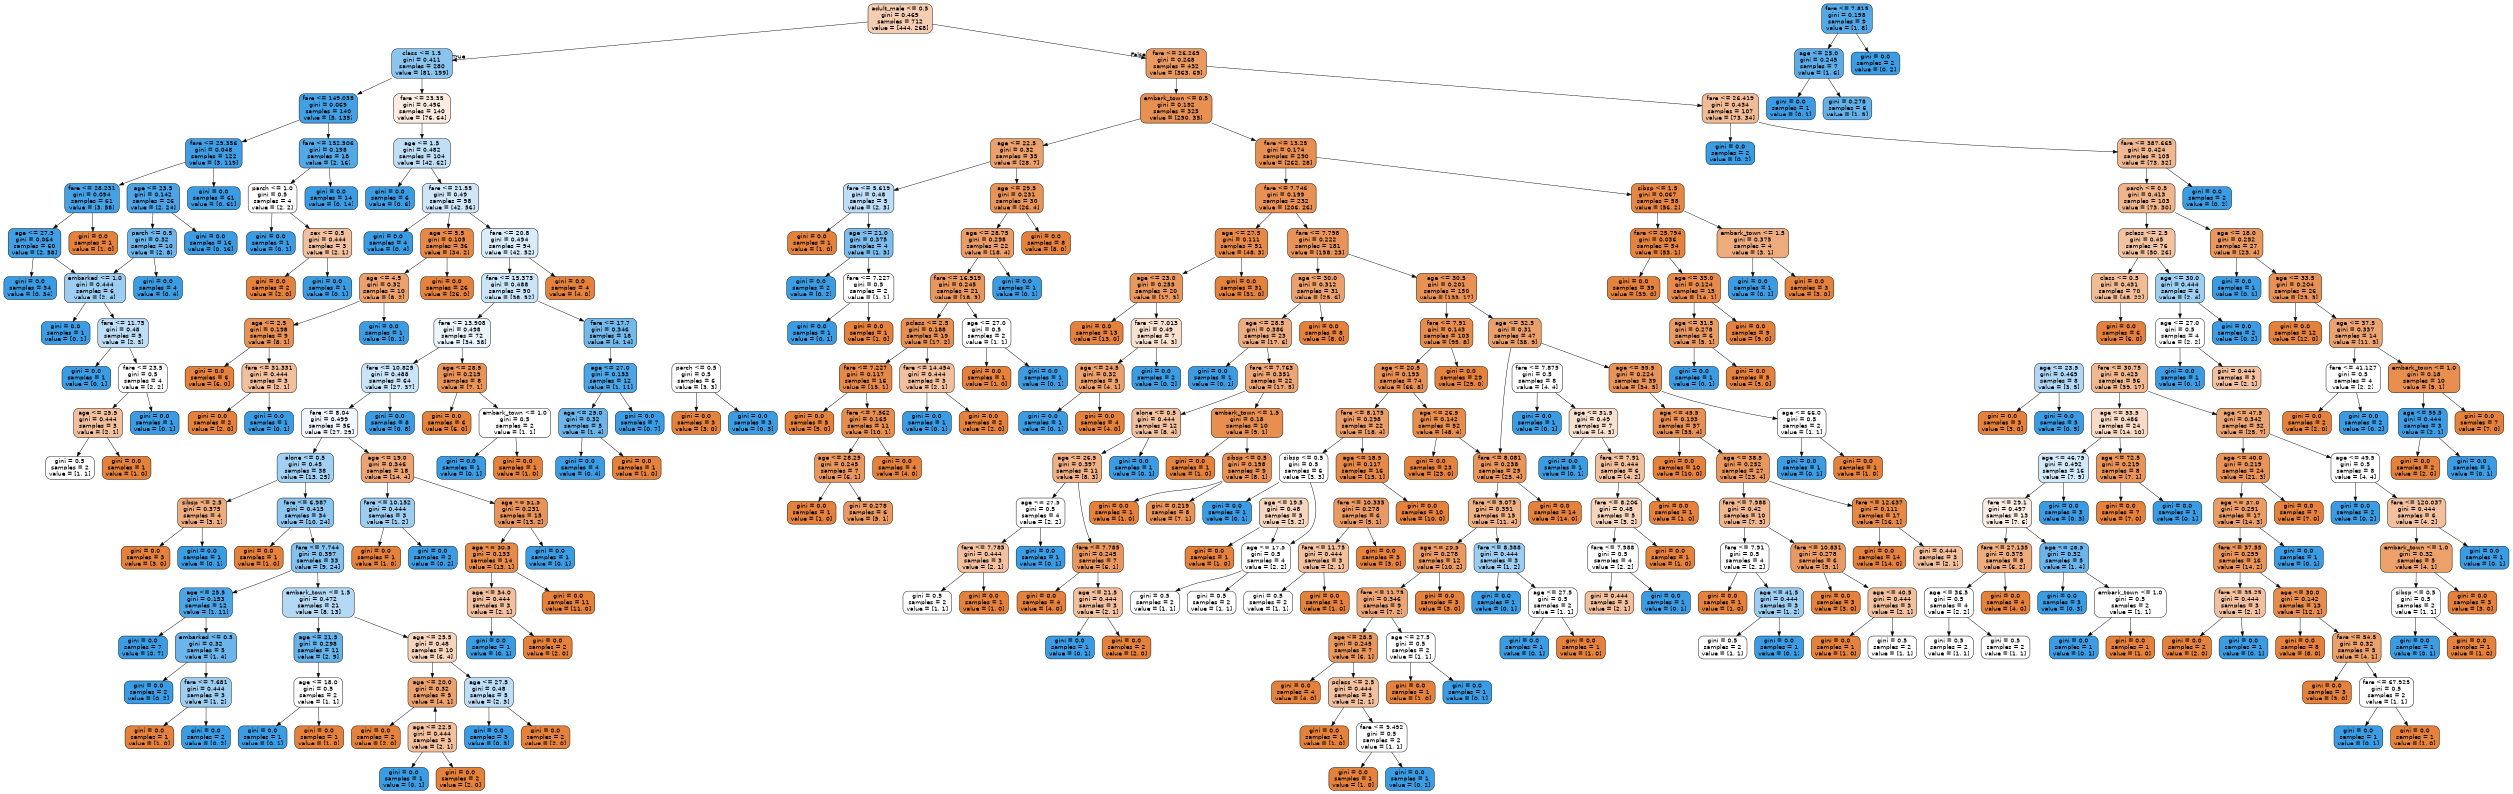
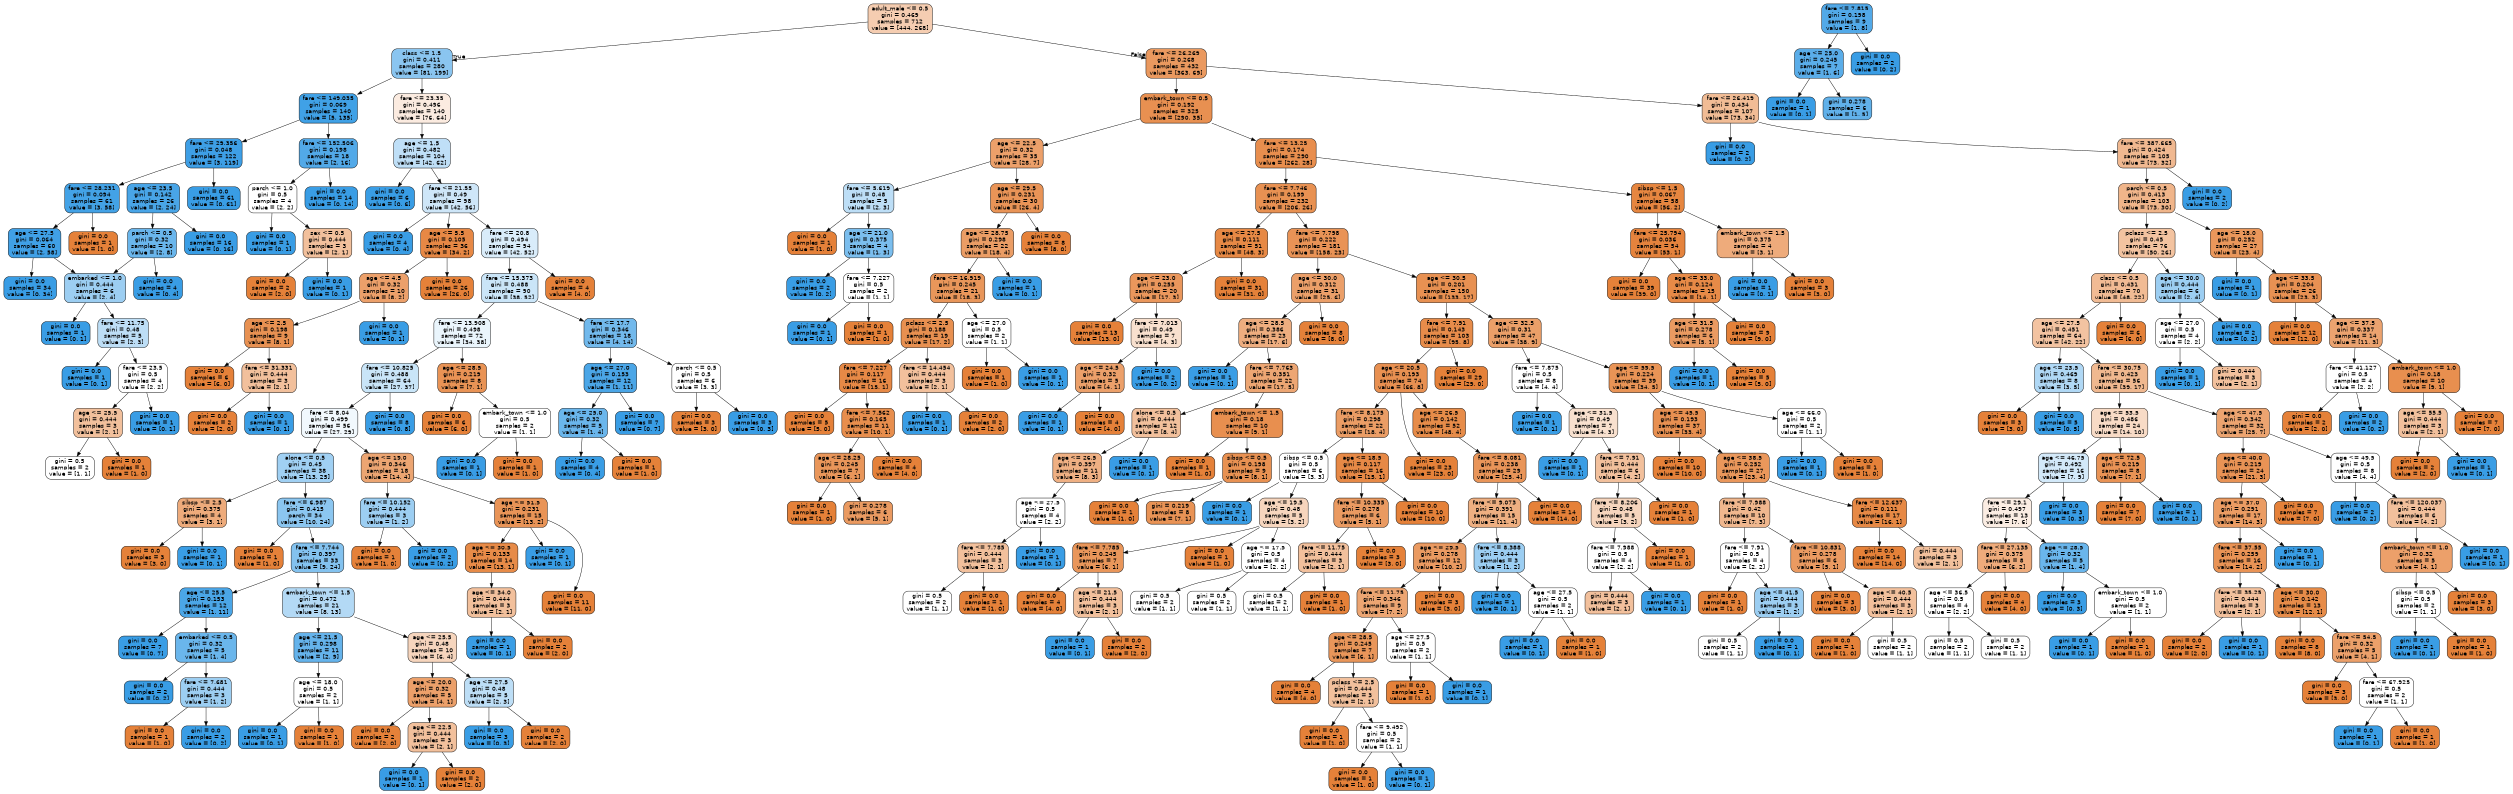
none -> (2061, 333)
none -> (652, 355)
(1504, 398) -> (1525, 353)
(2423, 423) -> (2423, 423)
(1435, 445) -> (1405, 424)
none -> (1362, 488)
(1082, 511) -> (1194, 540)
(305, 513) -> (305, 513)
(1315, 516) -> (1295, 488)
(531, 581) -> (580, 546)
(435, 717) -> (429, 713)
